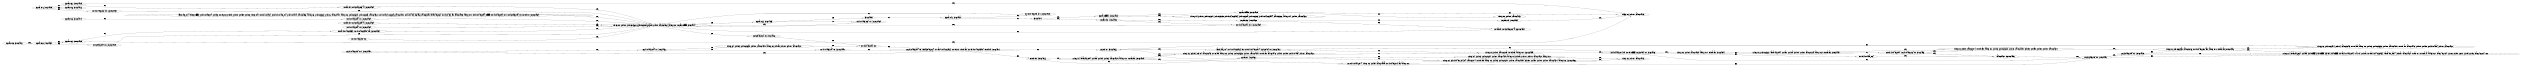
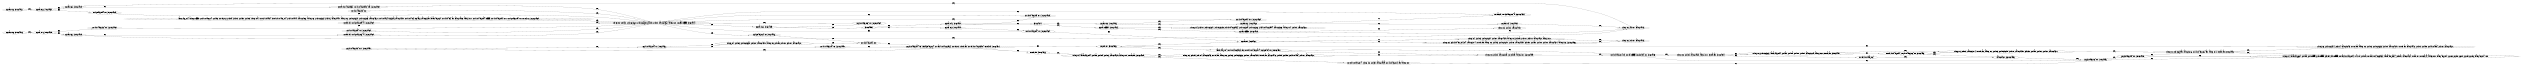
(59, 8) -> (29, 33)
none -> (908, 28)
(1142, 64) -> (1145, 37)
